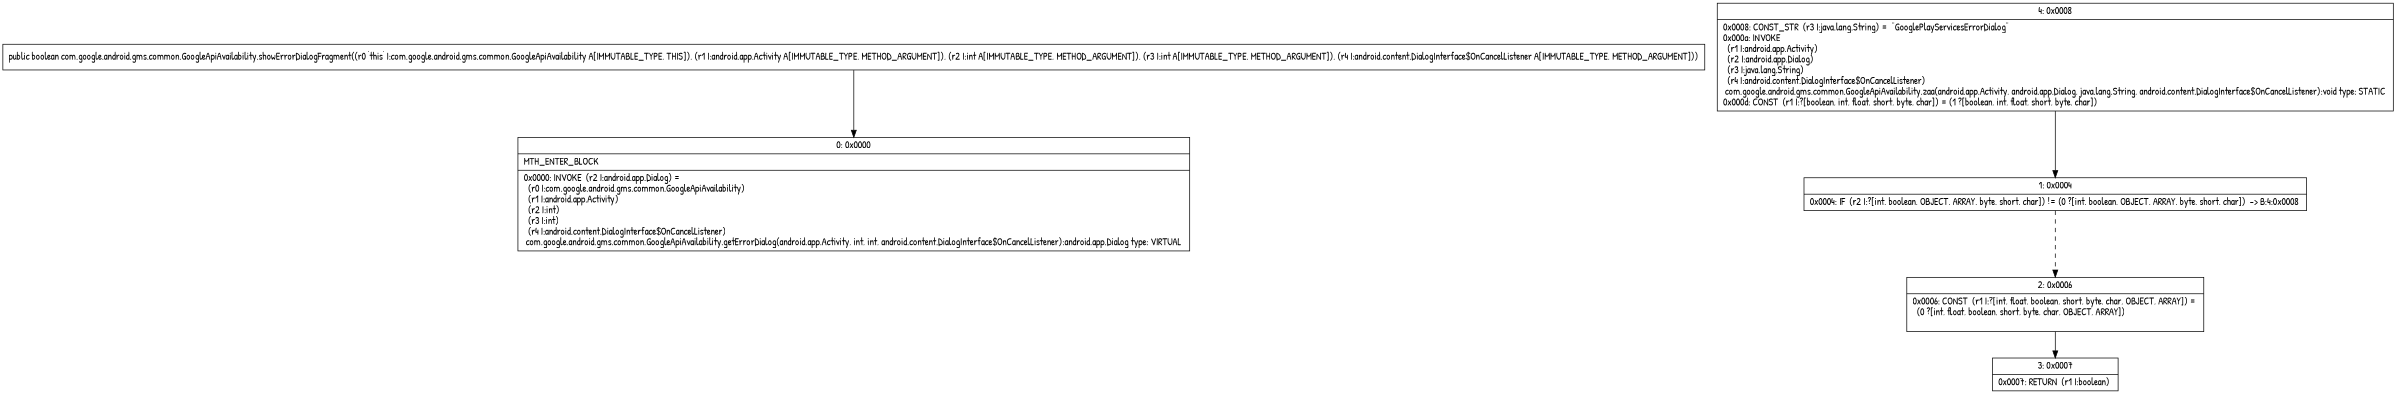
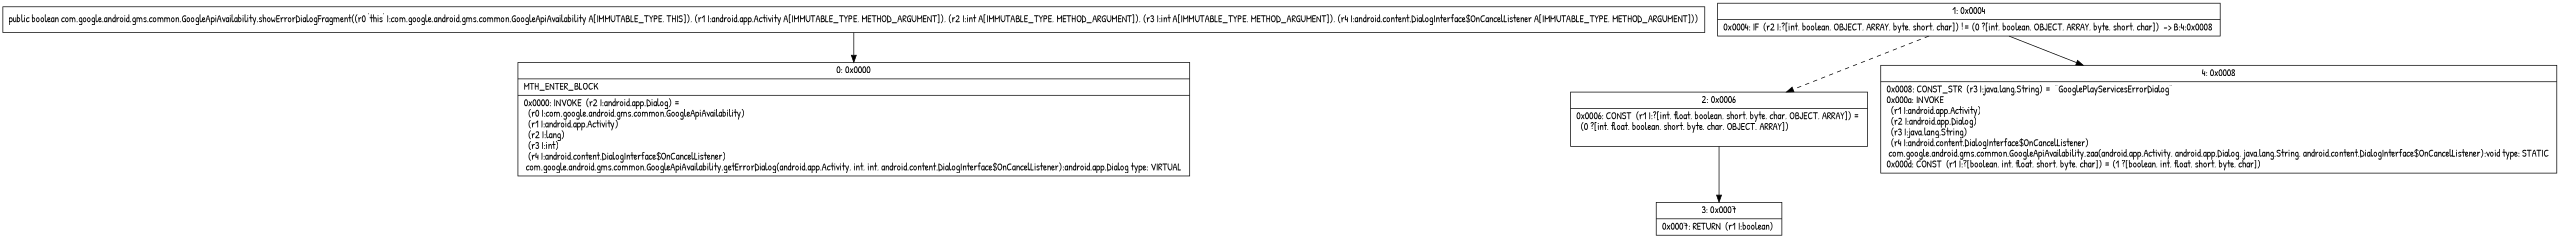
(2055, 141) -> (2043, 49)
(542, 210) -> (544, 135)
